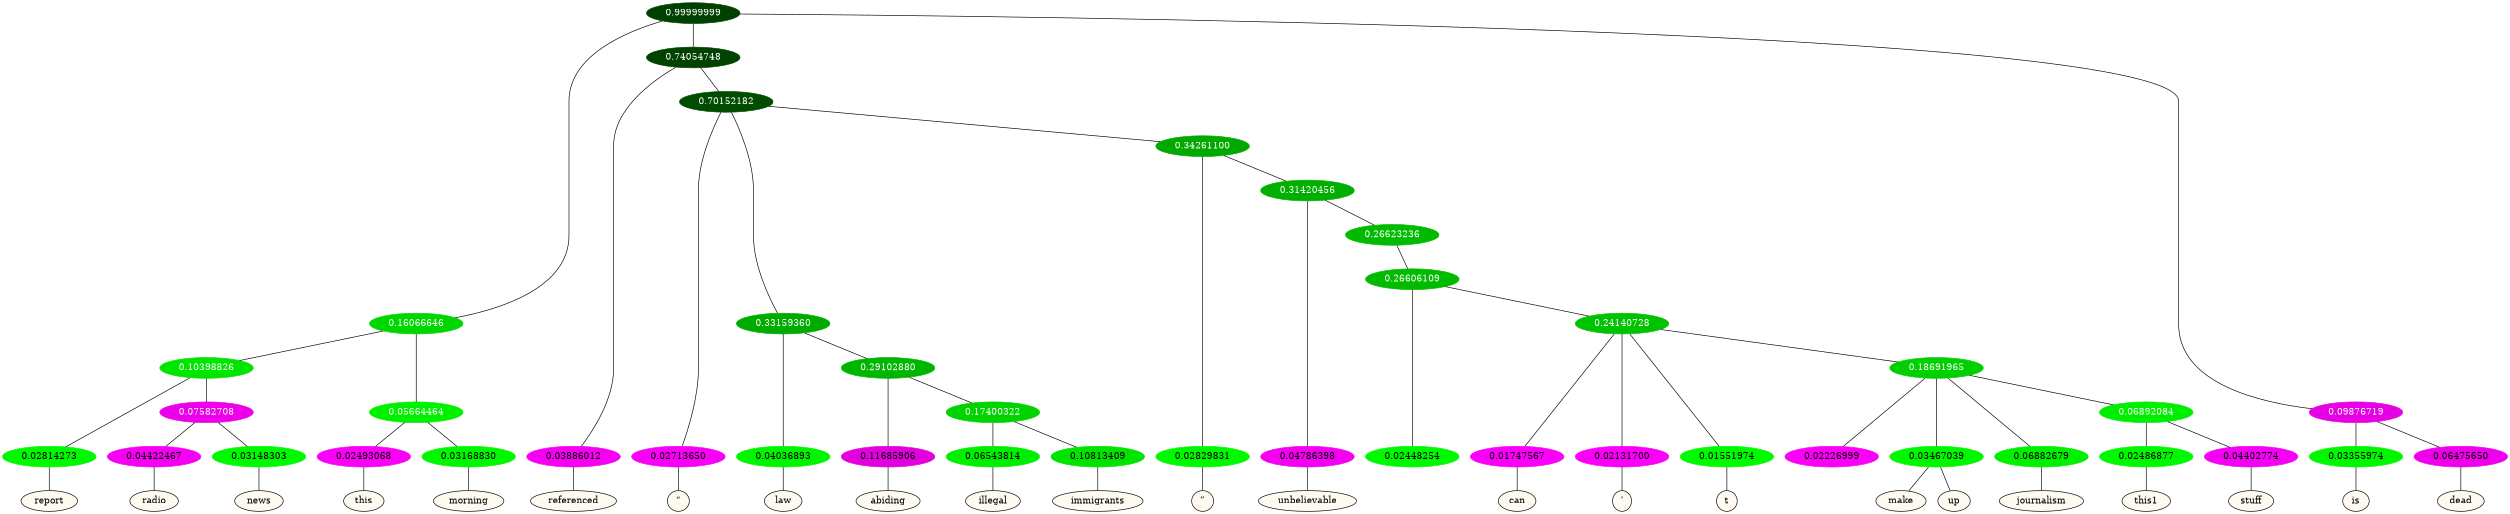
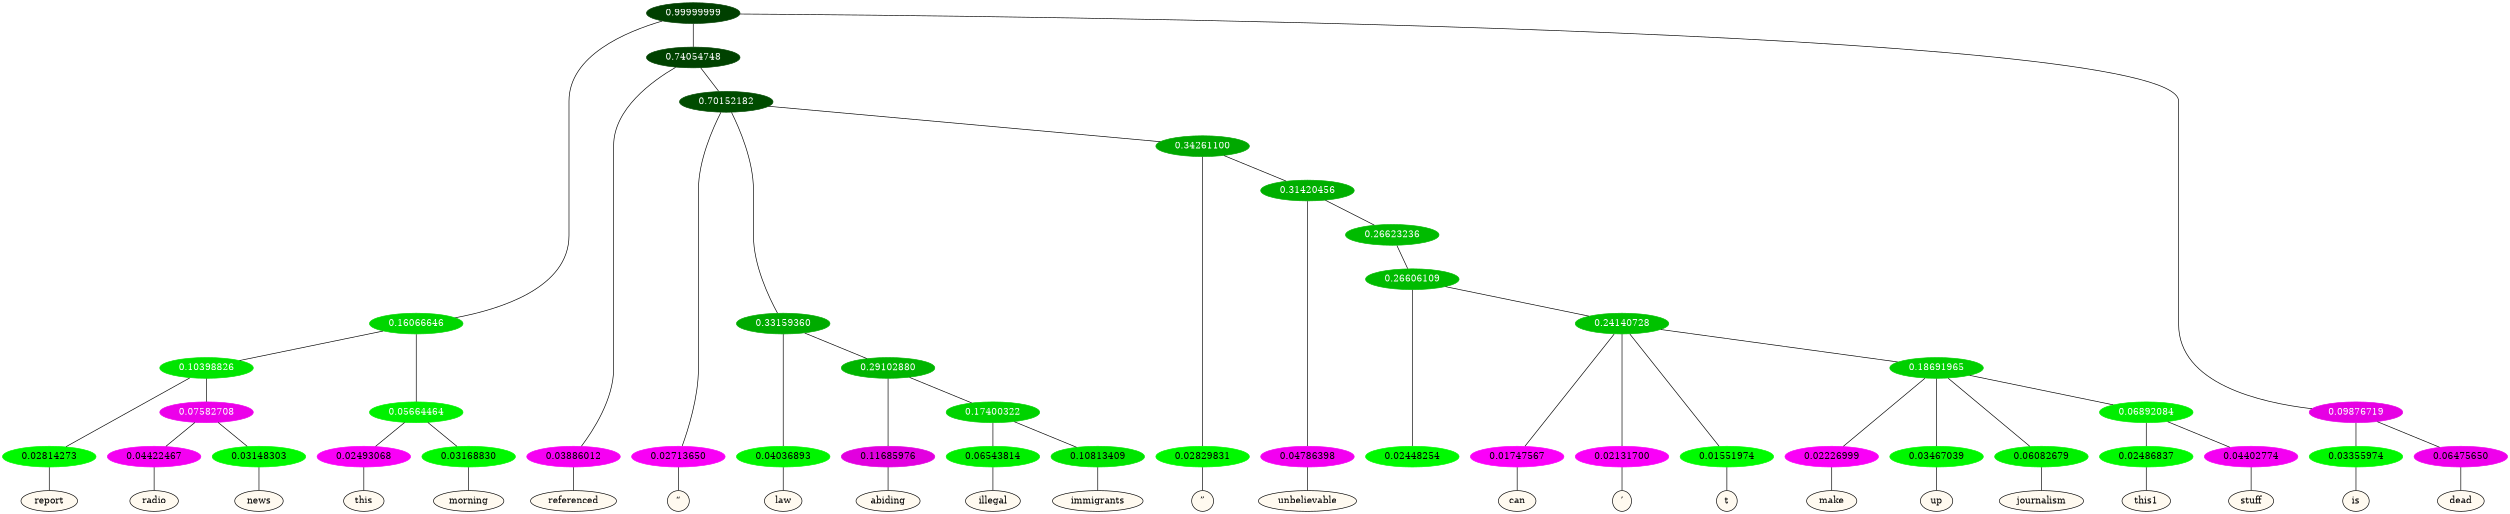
(888, 457) -> (888, 457)
(2041, 457) -> (2041, 457)
(2146, 457) -> (2146, 457)
(1919, 479) -> (1832, 479)
